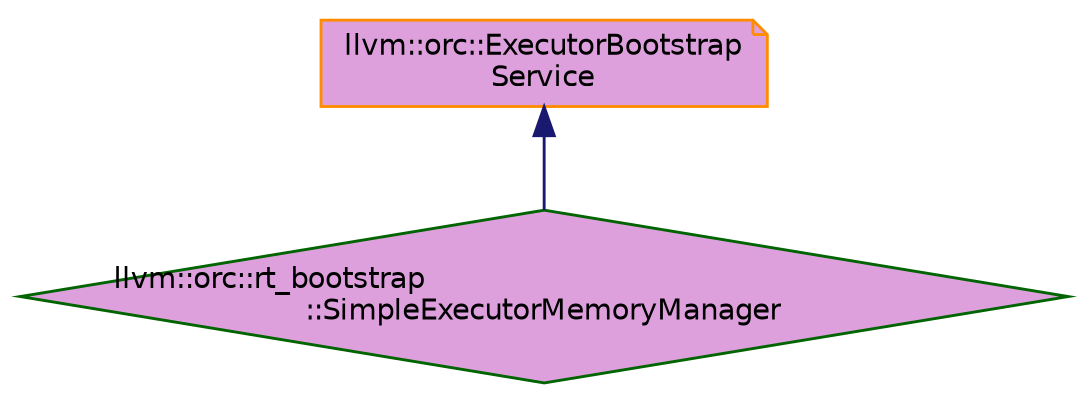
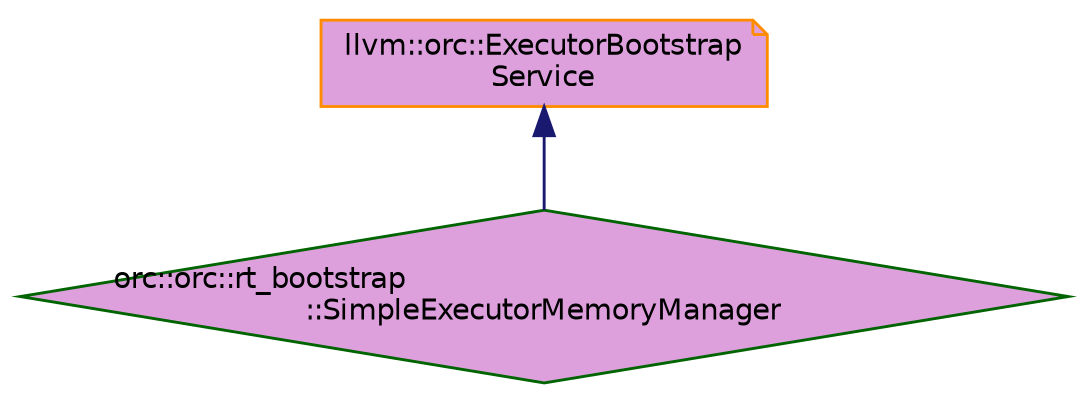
(544, 297) -> (544, 297)
